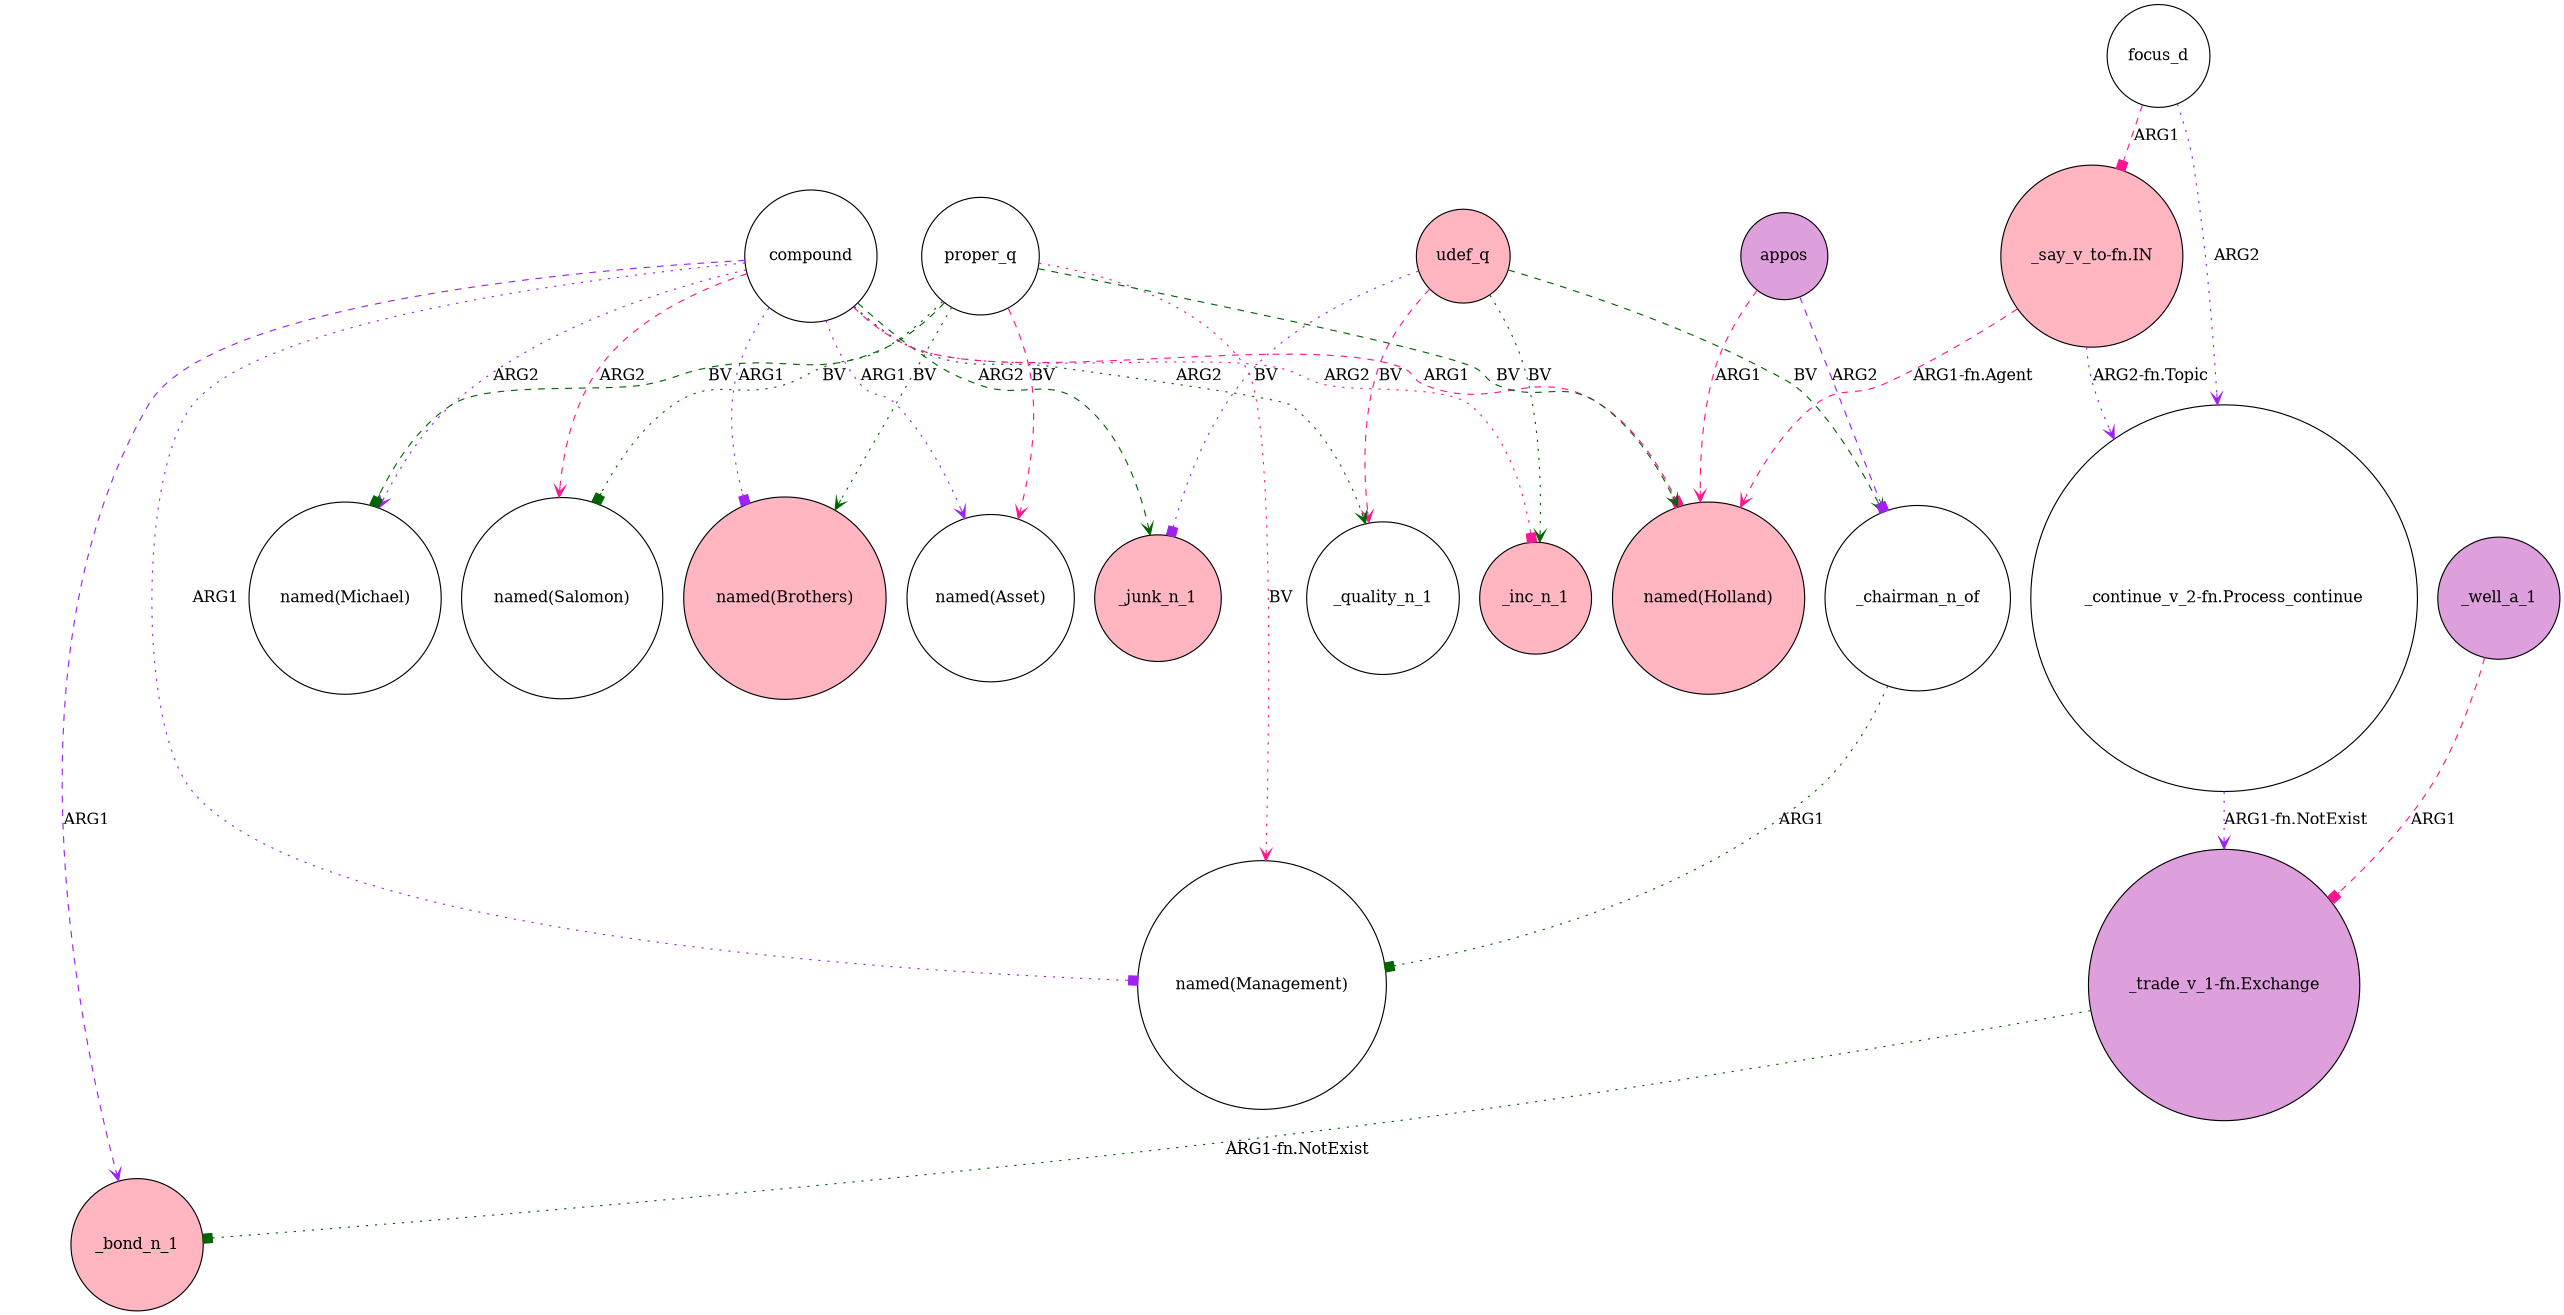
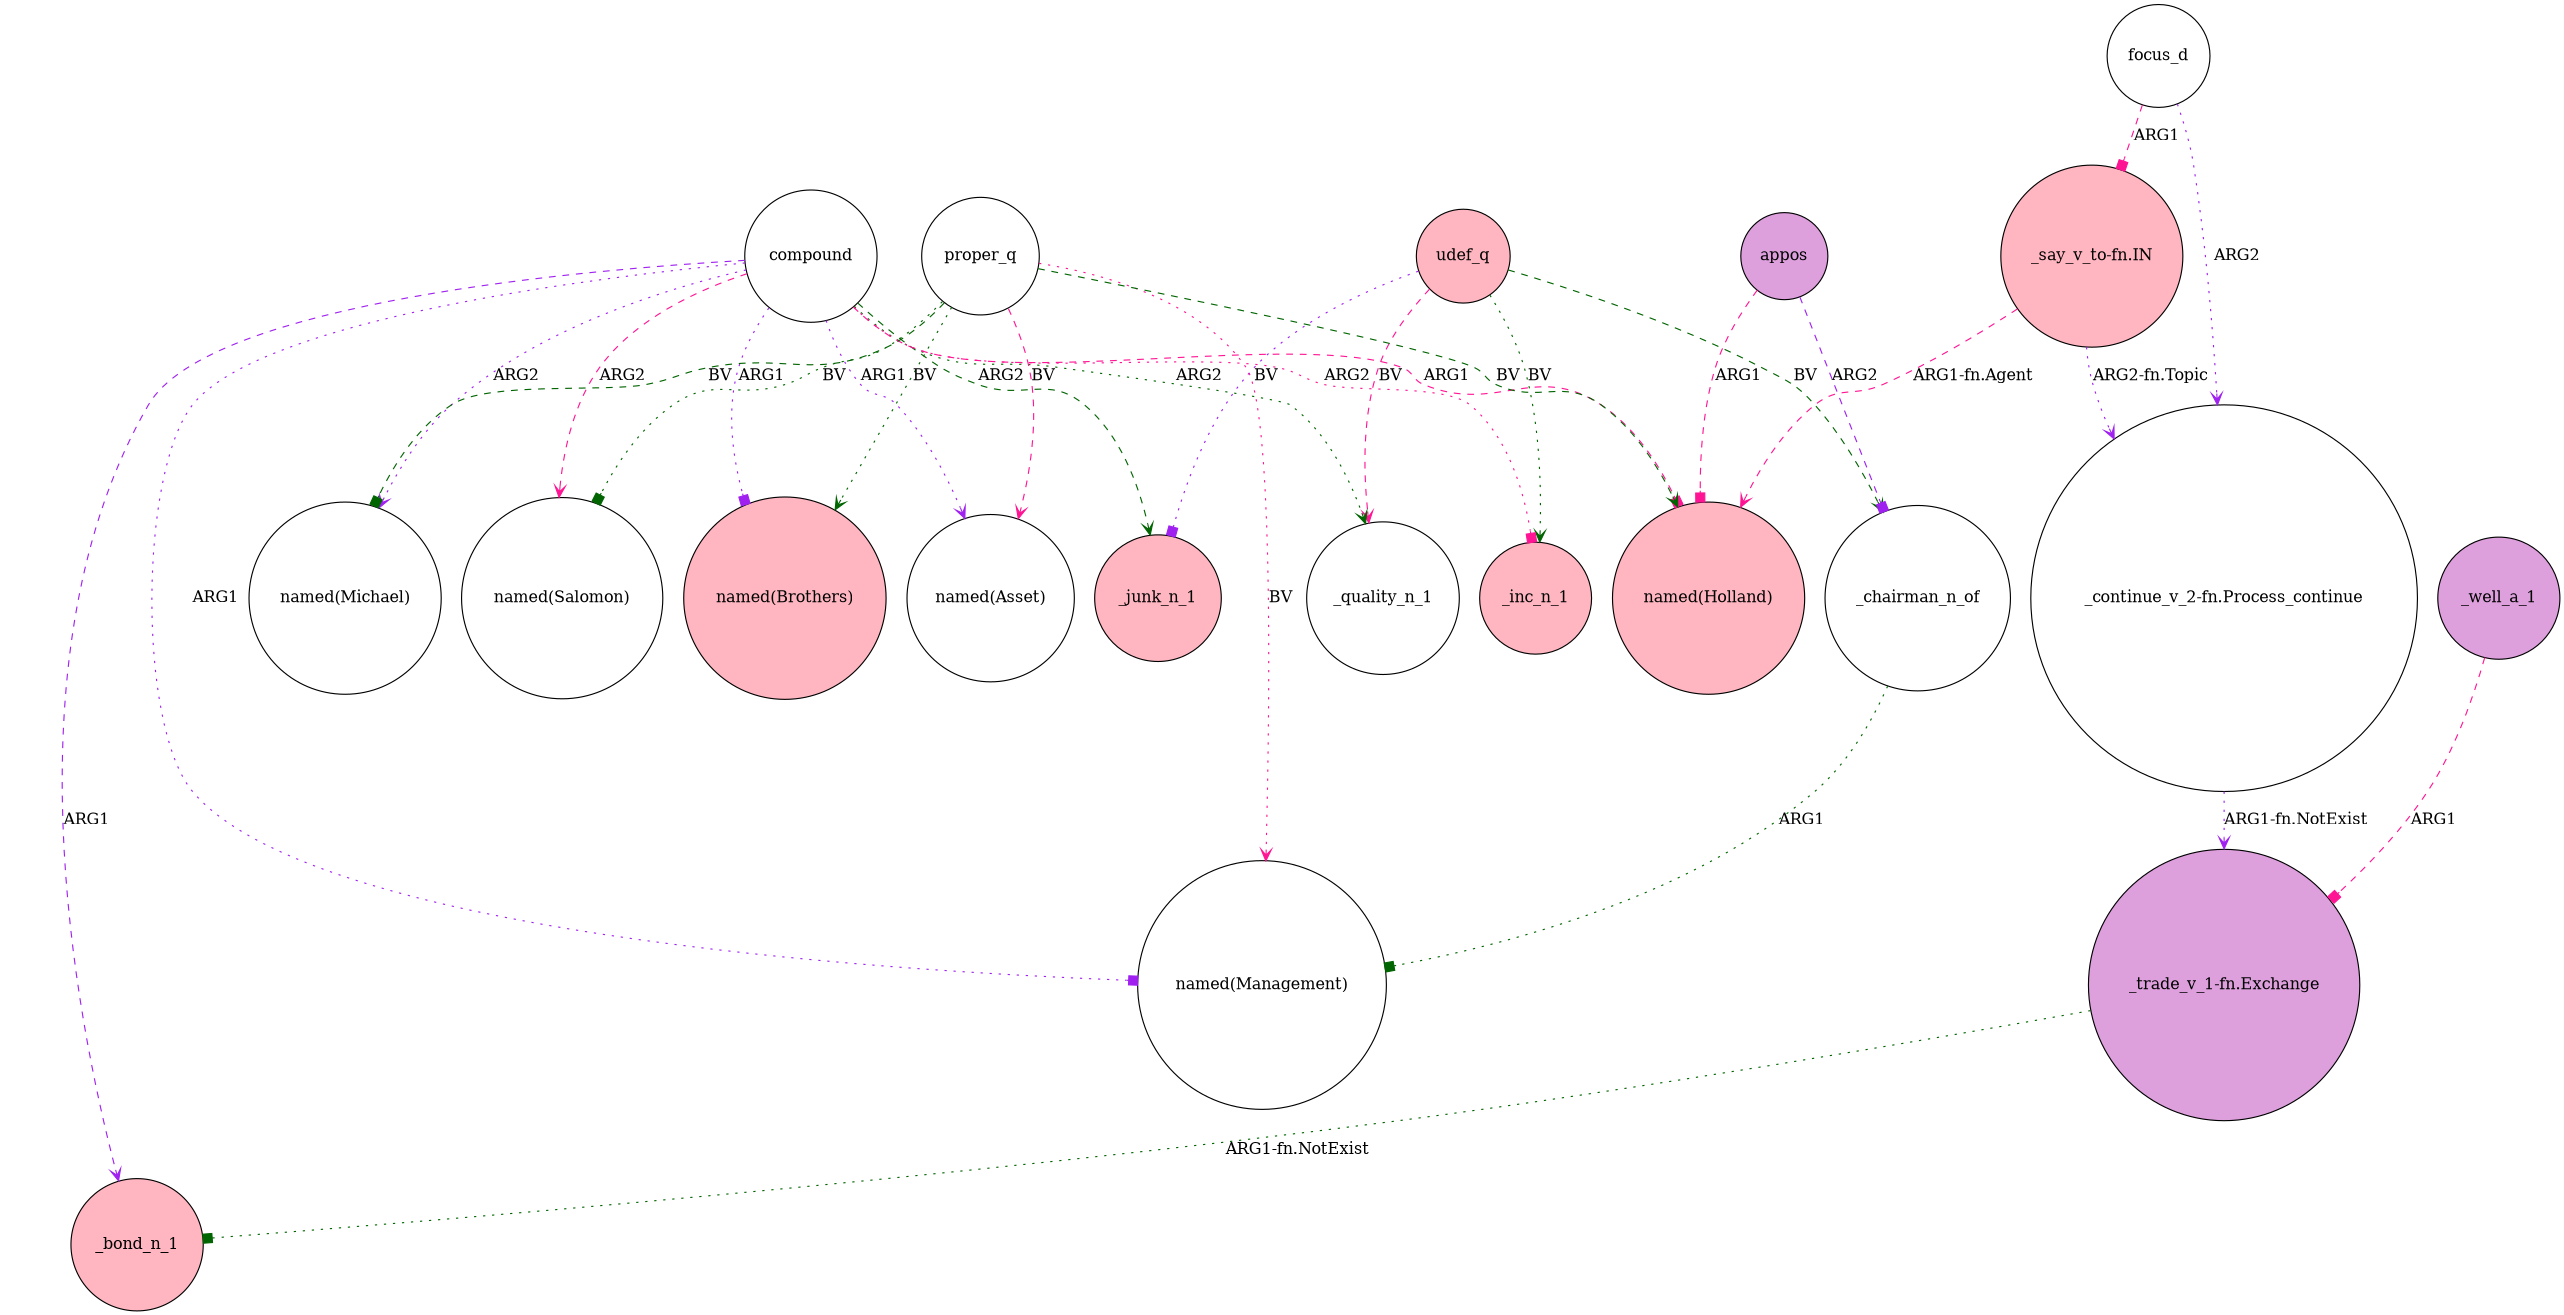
(1711, 385) -> (1711, 385)
